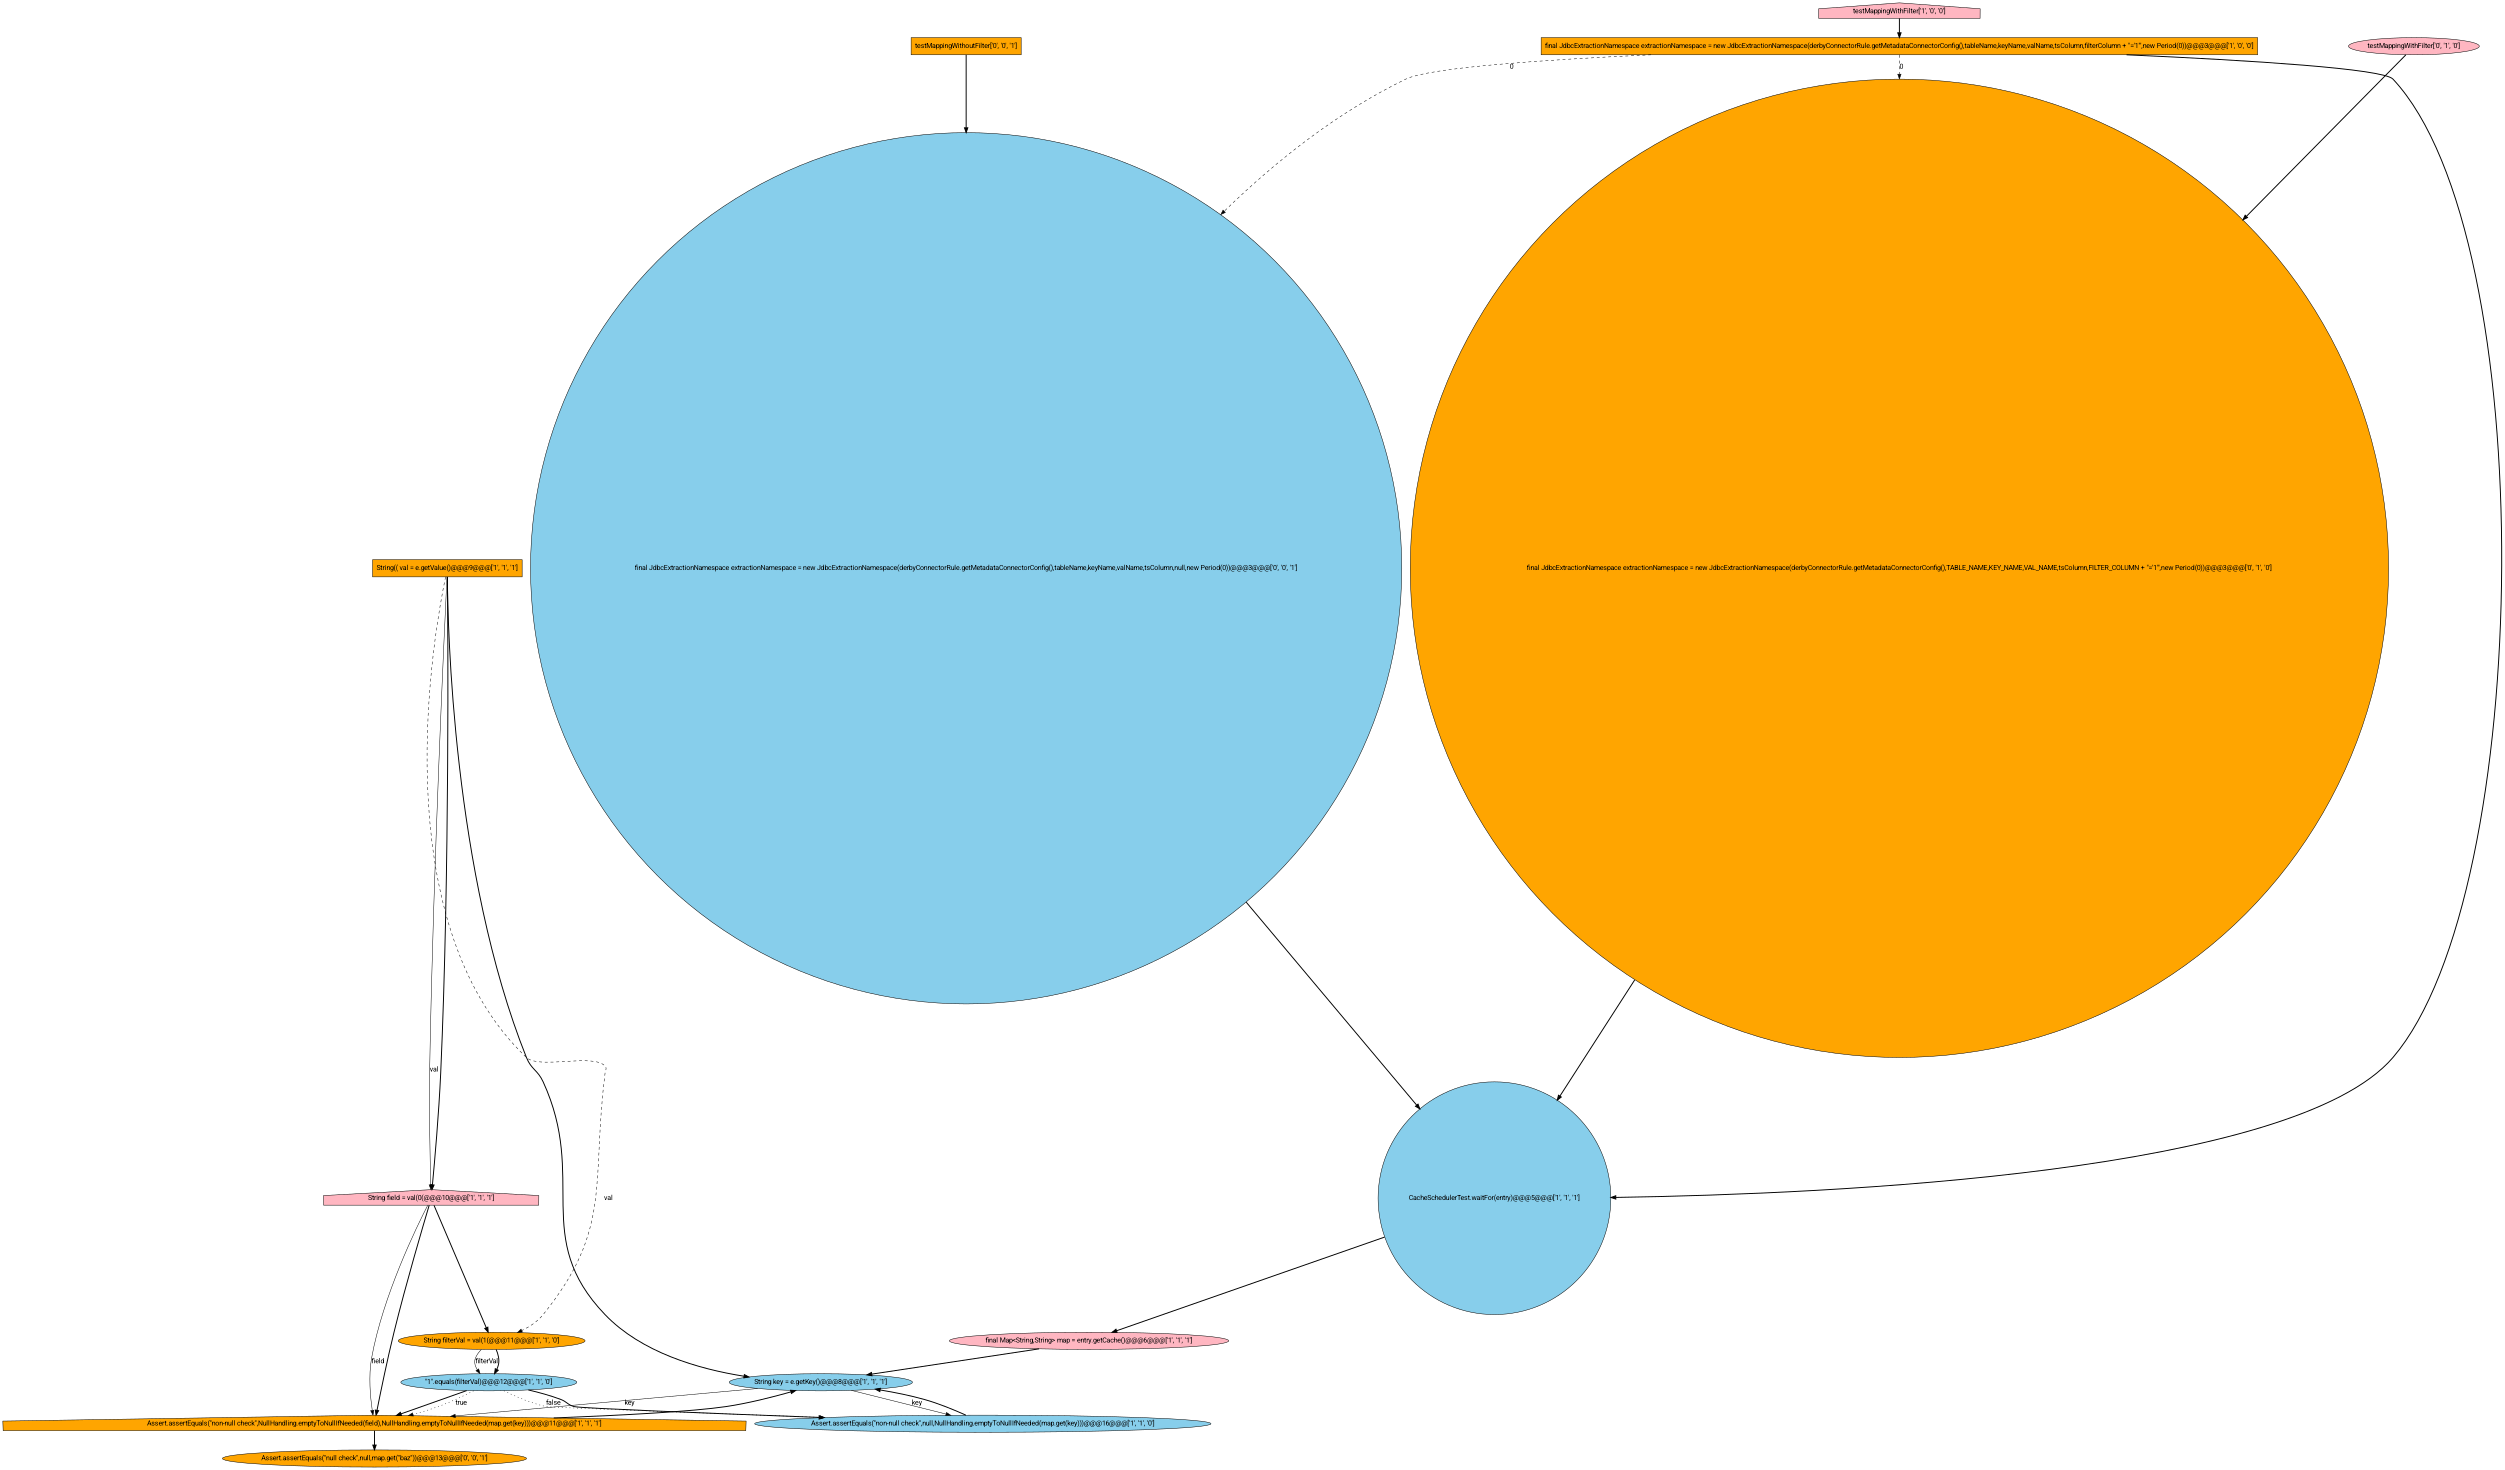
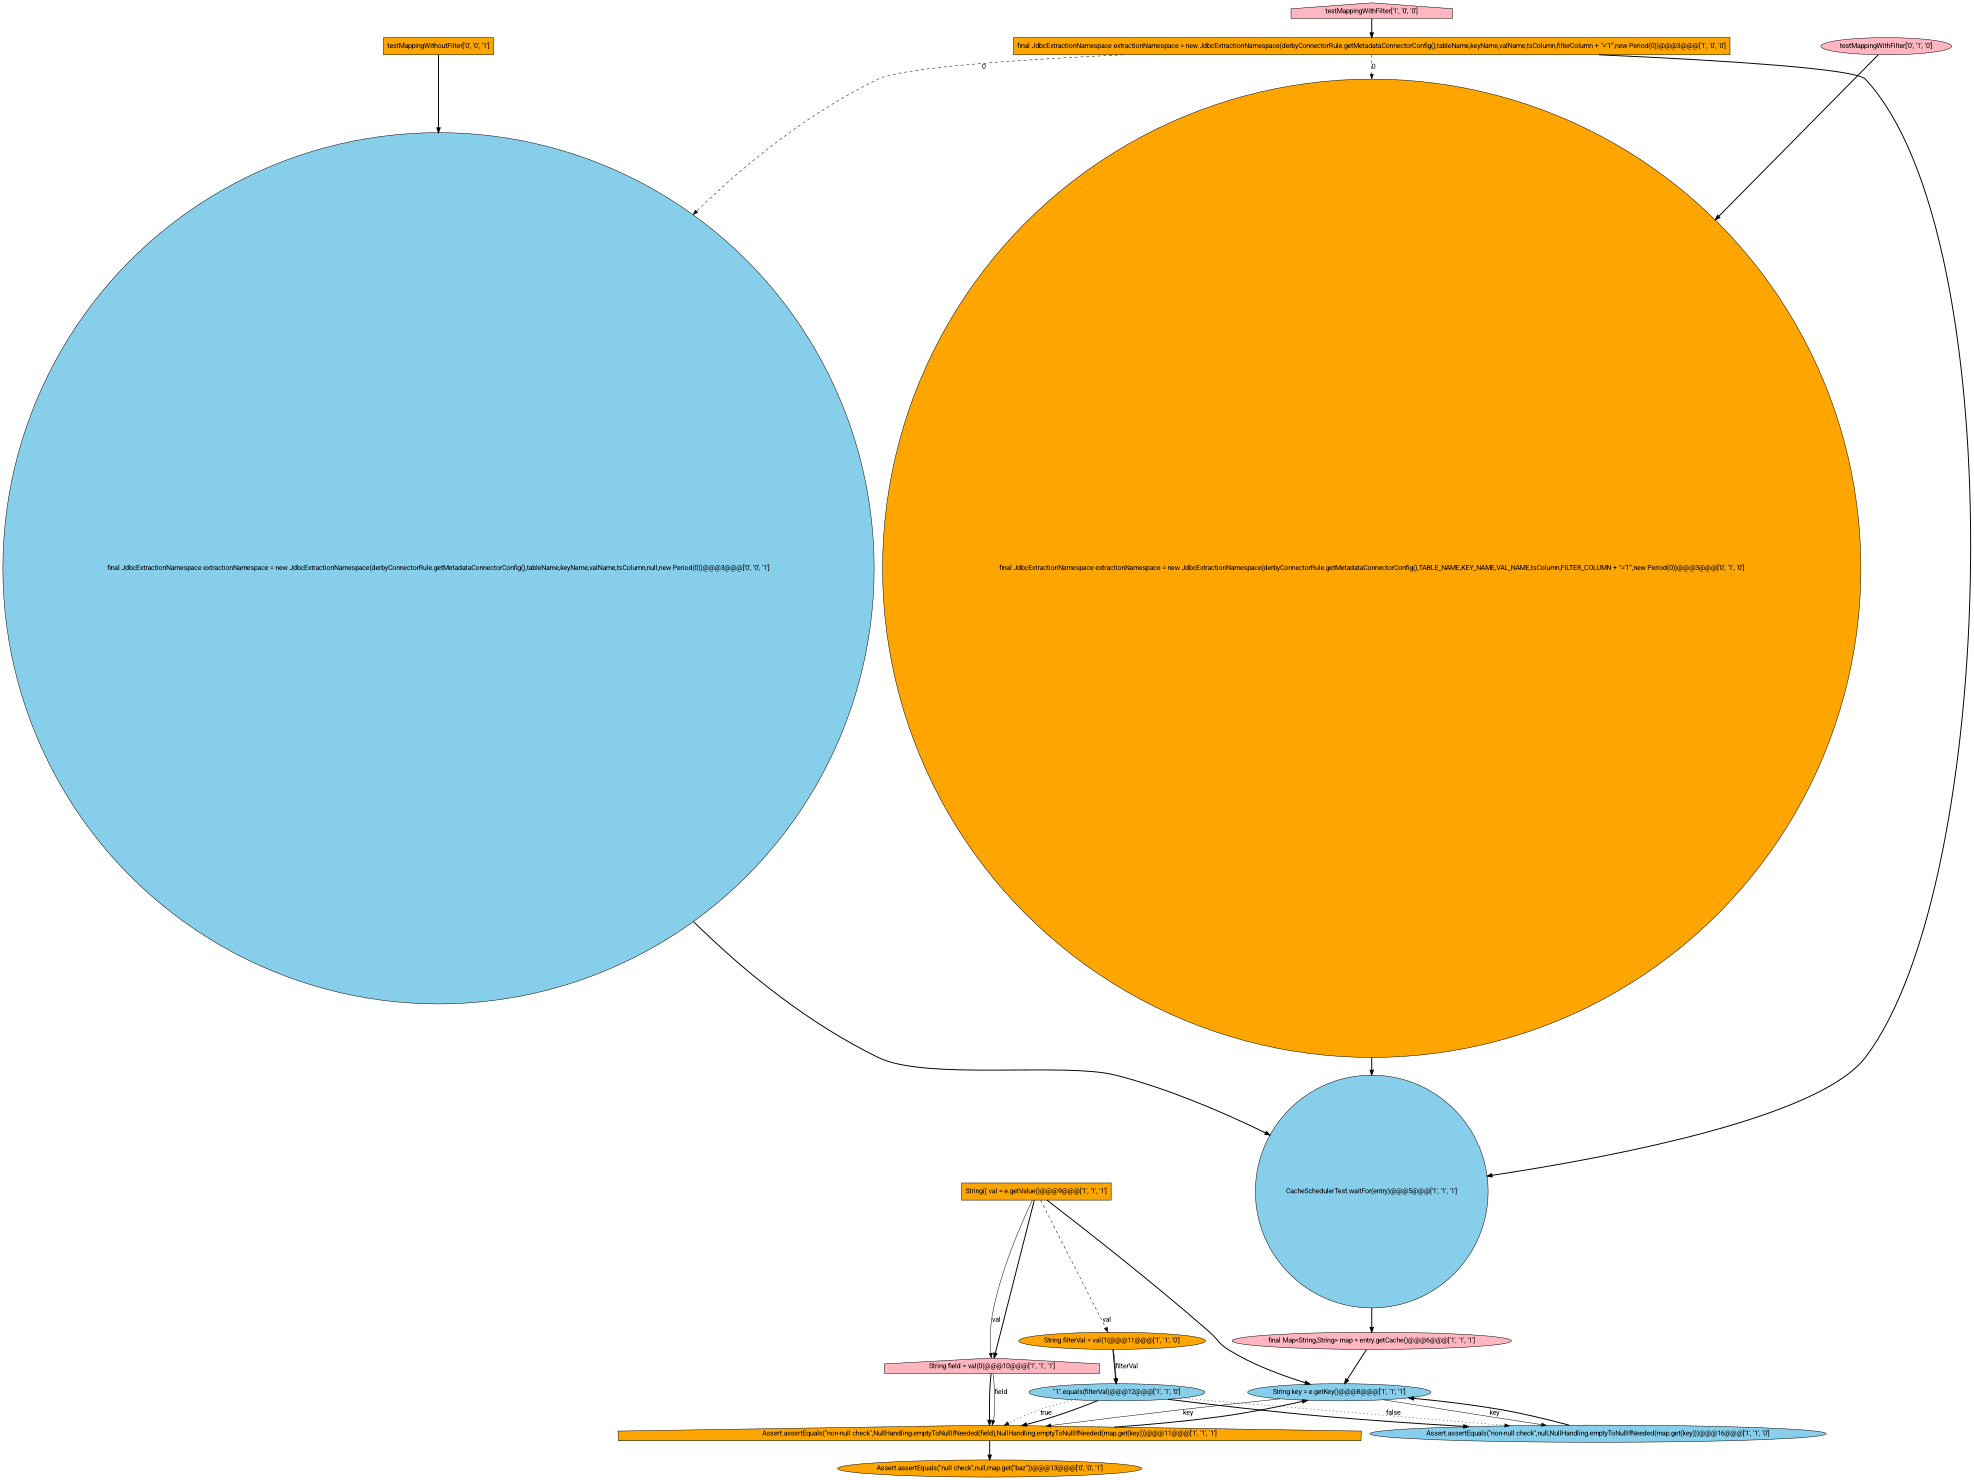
(460, 1267) -> none
